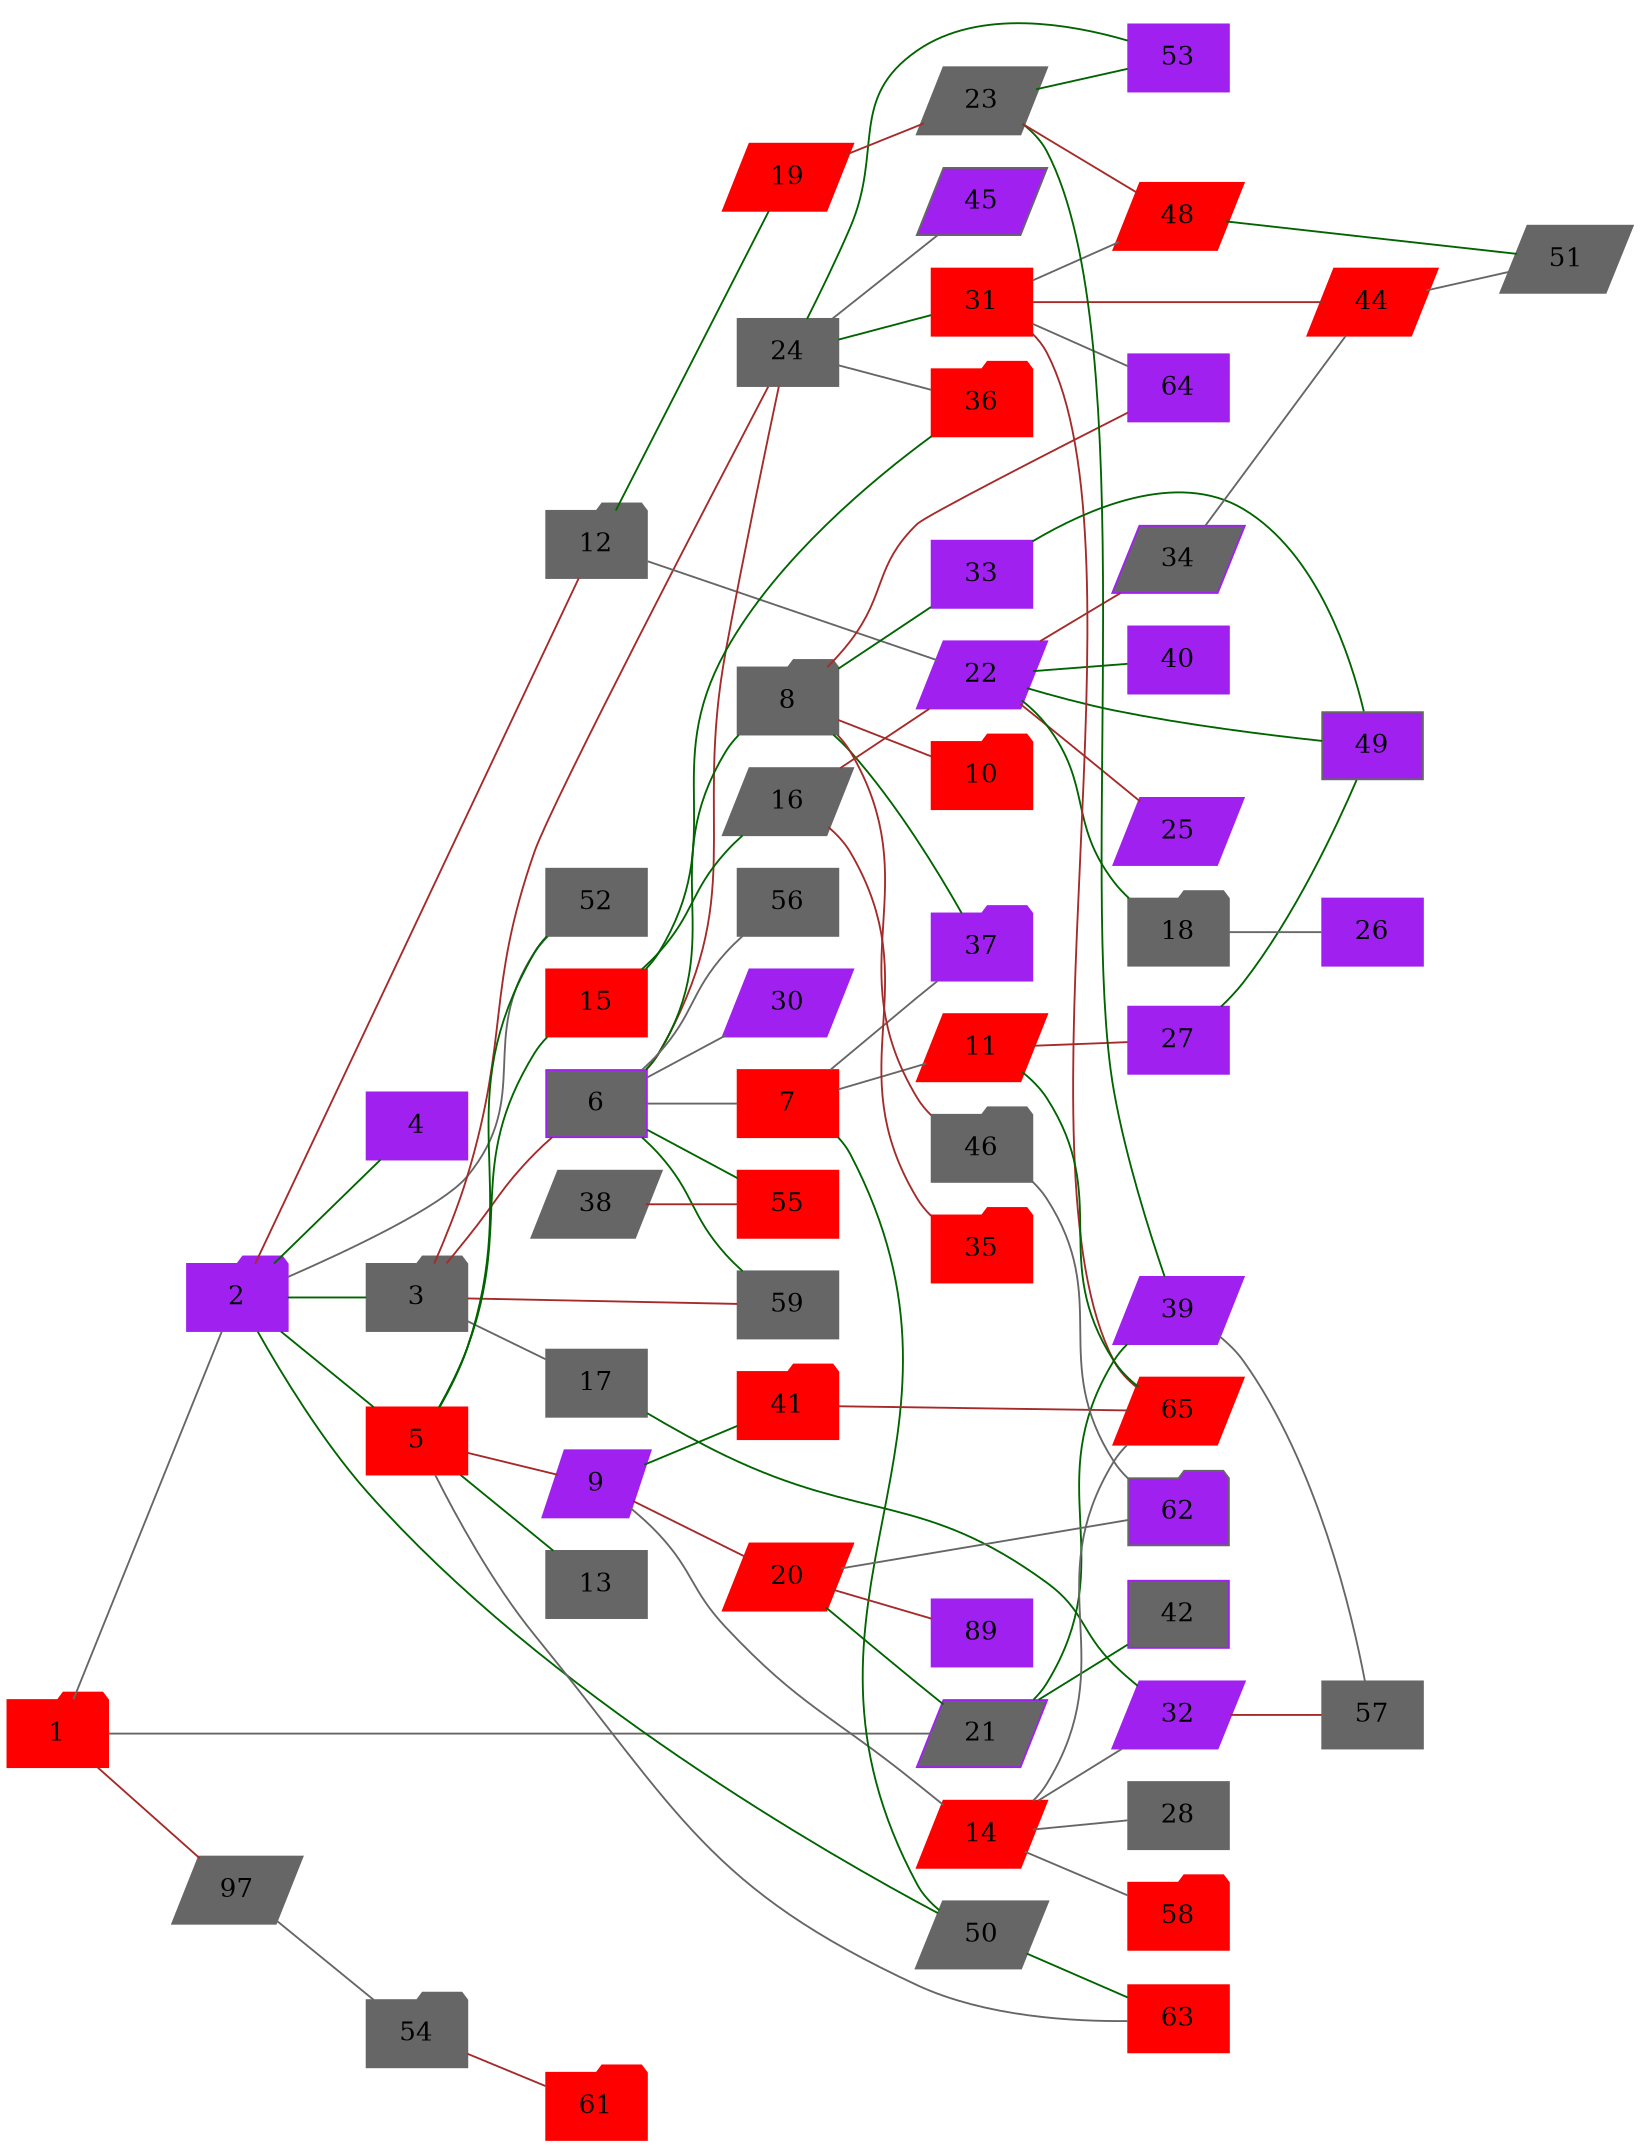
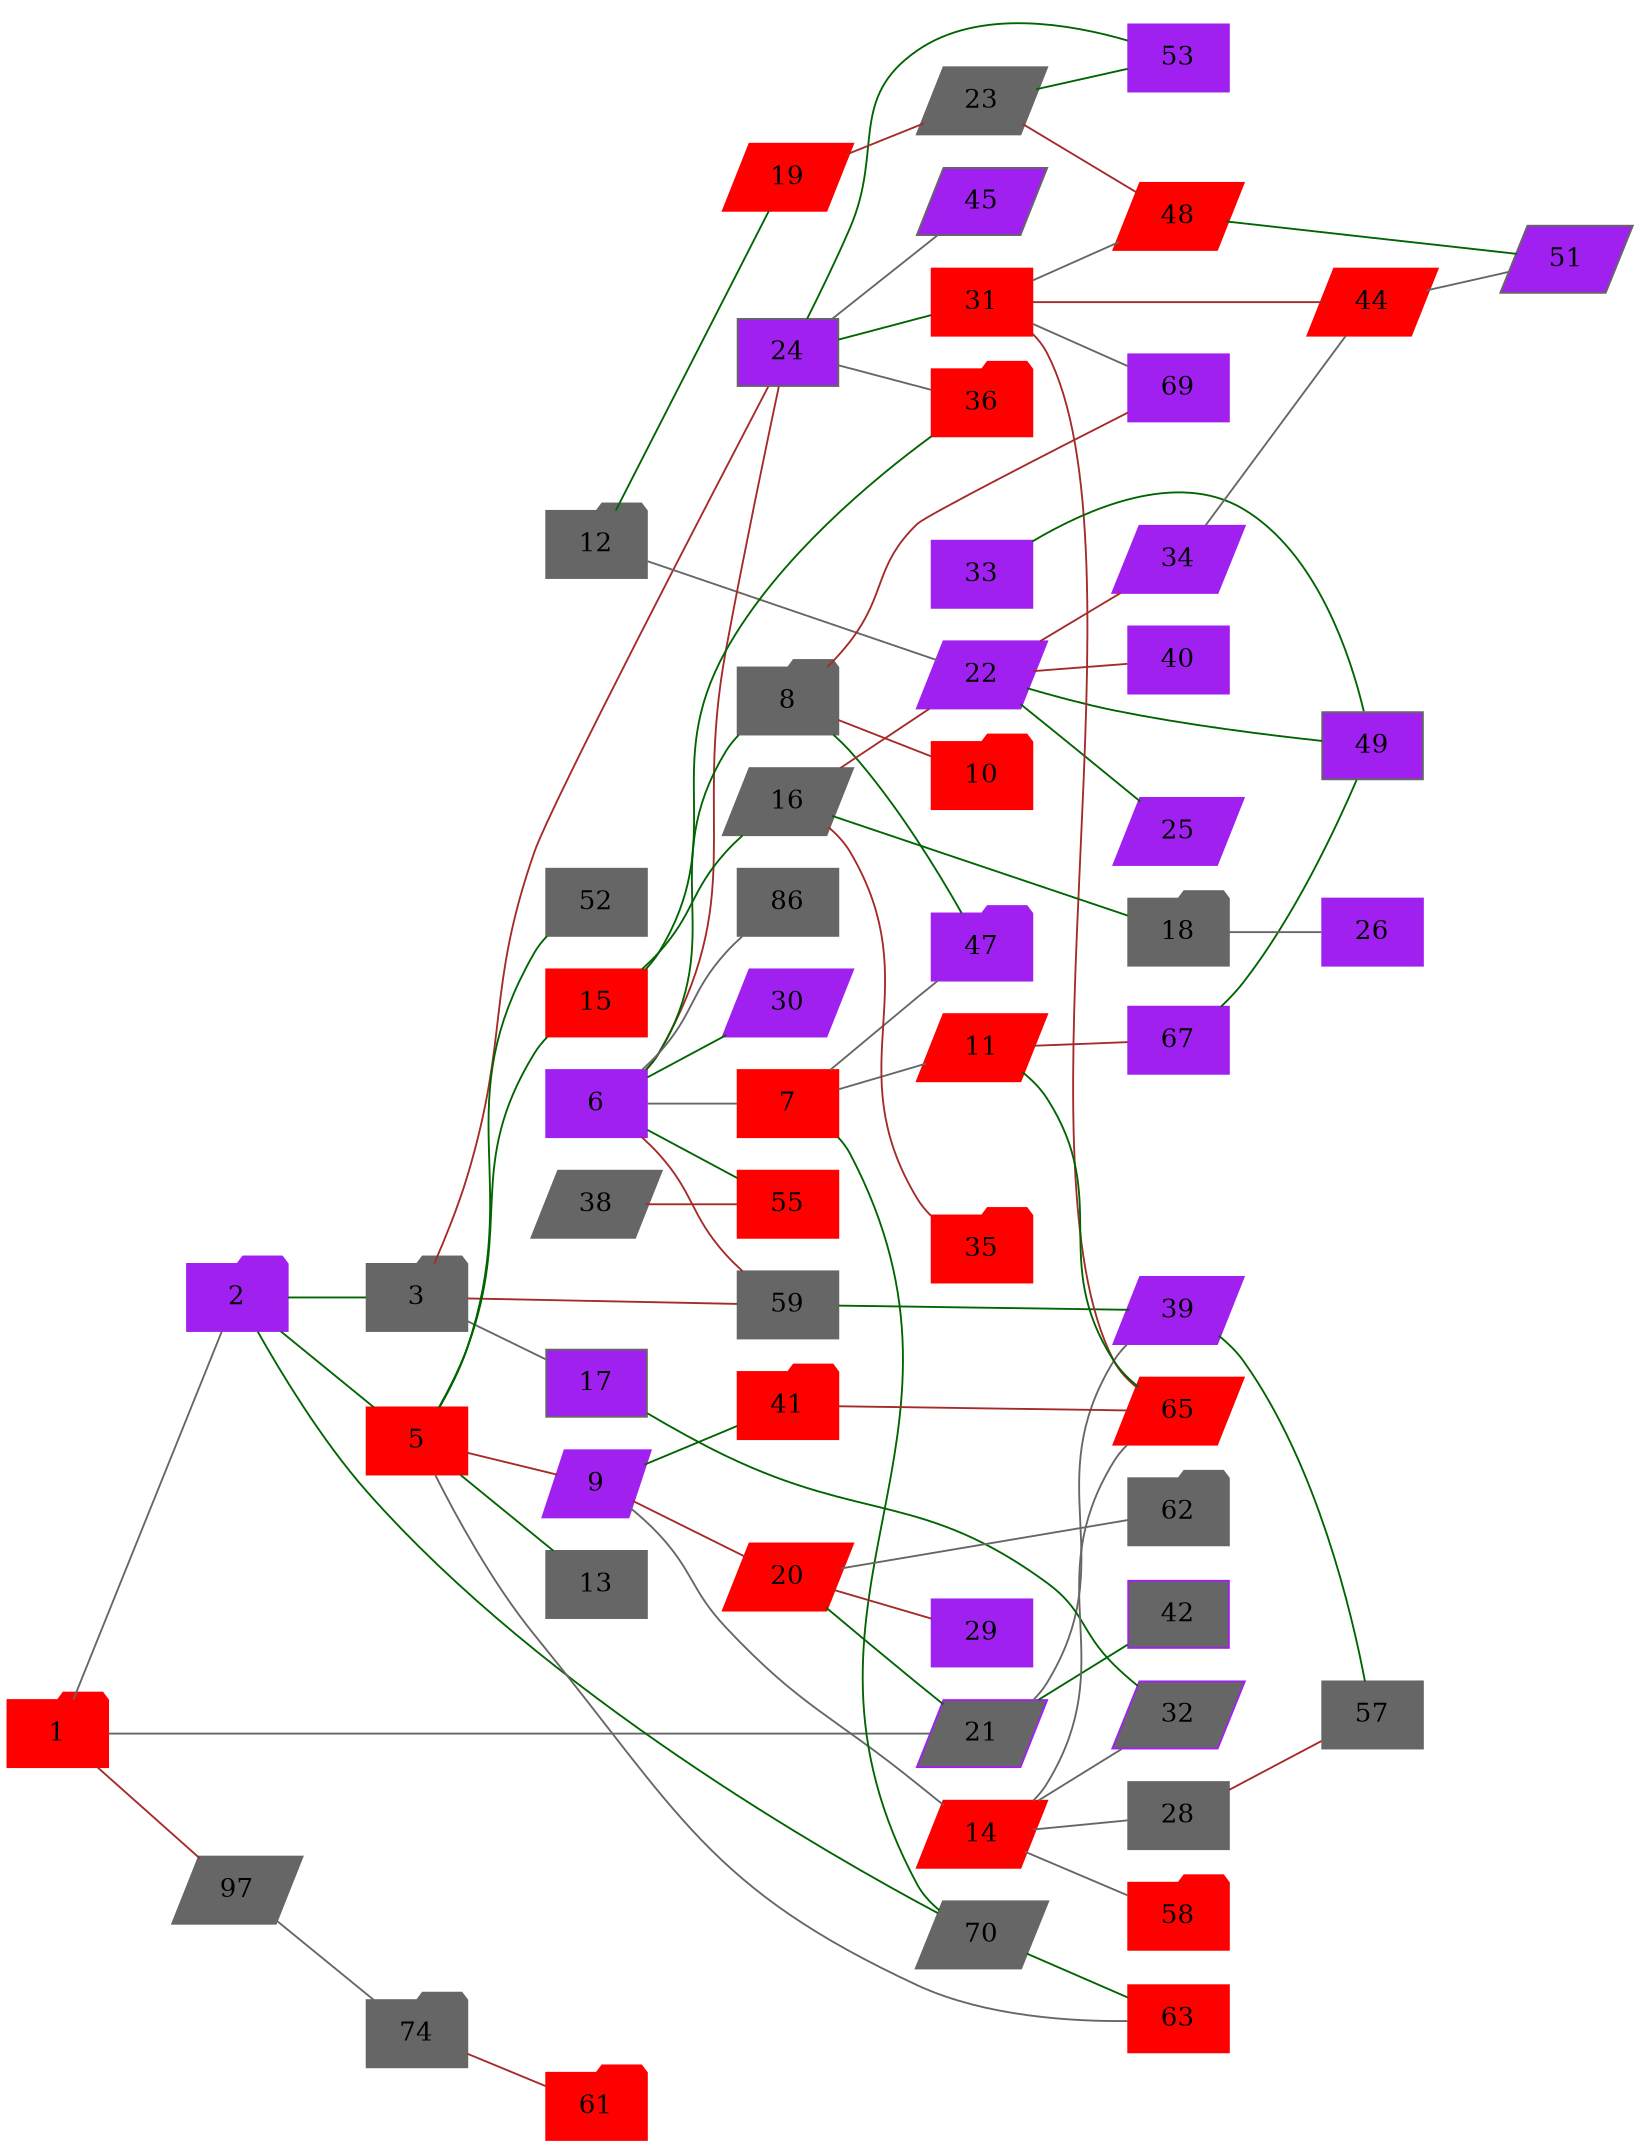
(1567, 259) -> (1567, 259)
(788, 352) -> (788, 352)
(1179, 388) -> (1179, 388)
(1179, 559) -> (1179, 559)
(894, 632) -> none
(1073, 668) -> (1073, 668)
(1103, 696) -> (984, 1308)
(1081, 753) -> (1072, 745)
(1071, 770) -> (980, 866)
(788, 902) -> (788, 902)
(417, 921) -> none
(982, 947) -> (982, 947)
(1179, 1040) -> (1179, 1040)
(687, 1056) -> (687, 1056)
(597, 1104) -> (597, 1104)
(417, 1126) -> none
(982, 1148) -> none
(504, 1188) -> none
(686, 1193) -> (686, 1193)
(443, 1197) -> none
(597, 1383) -> (597, 1383)
(1314, 1498) -> (1314, 1498)
(1080, 1503) -> (1080, 1503)
(1179, 1512) -> (1179, 1512)
(982, 1633) -> (982, 1633)
(1179, 1715) -> (1179, 1715)
(1276, 1715) -> (1275, 1765)
(982, 1935) -> (982, 1935)
(417, 2034) -> (417, 2034)
